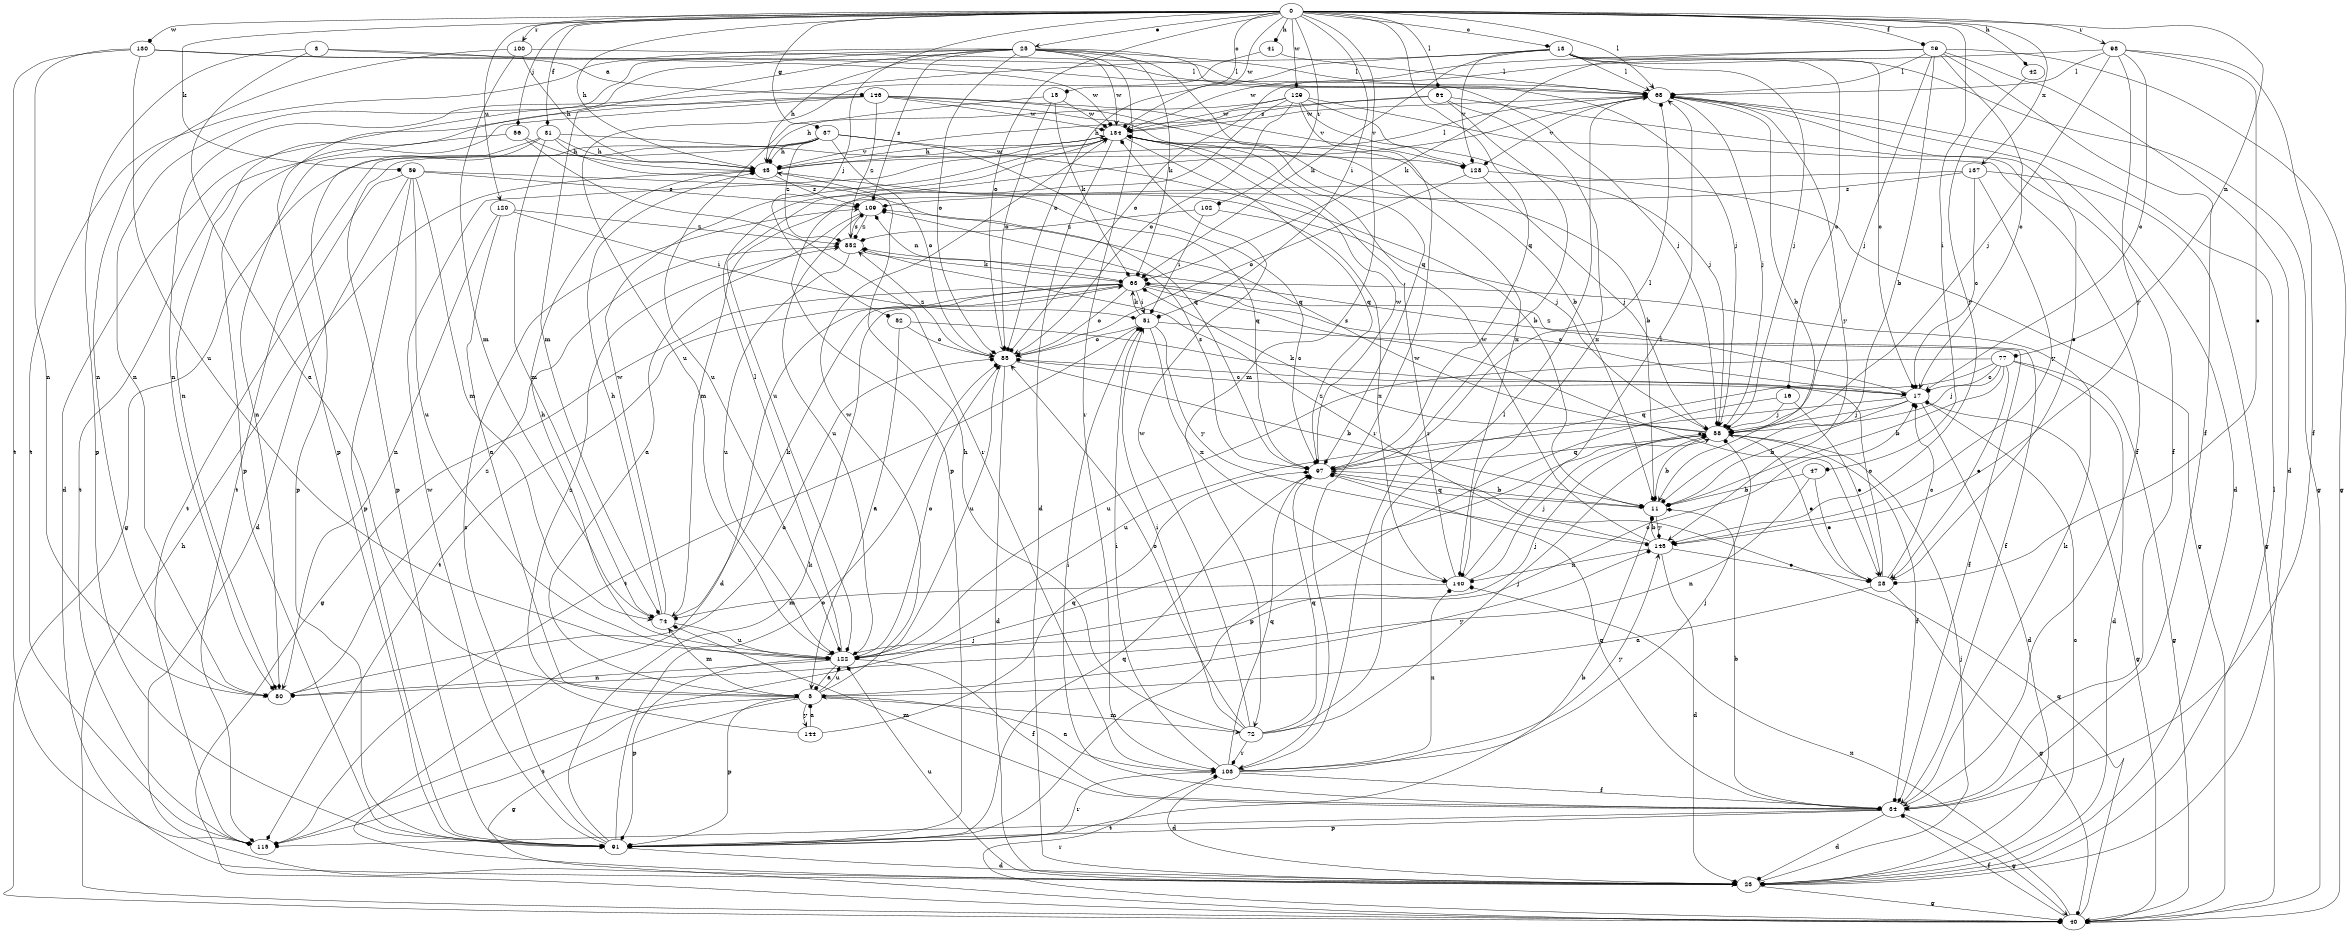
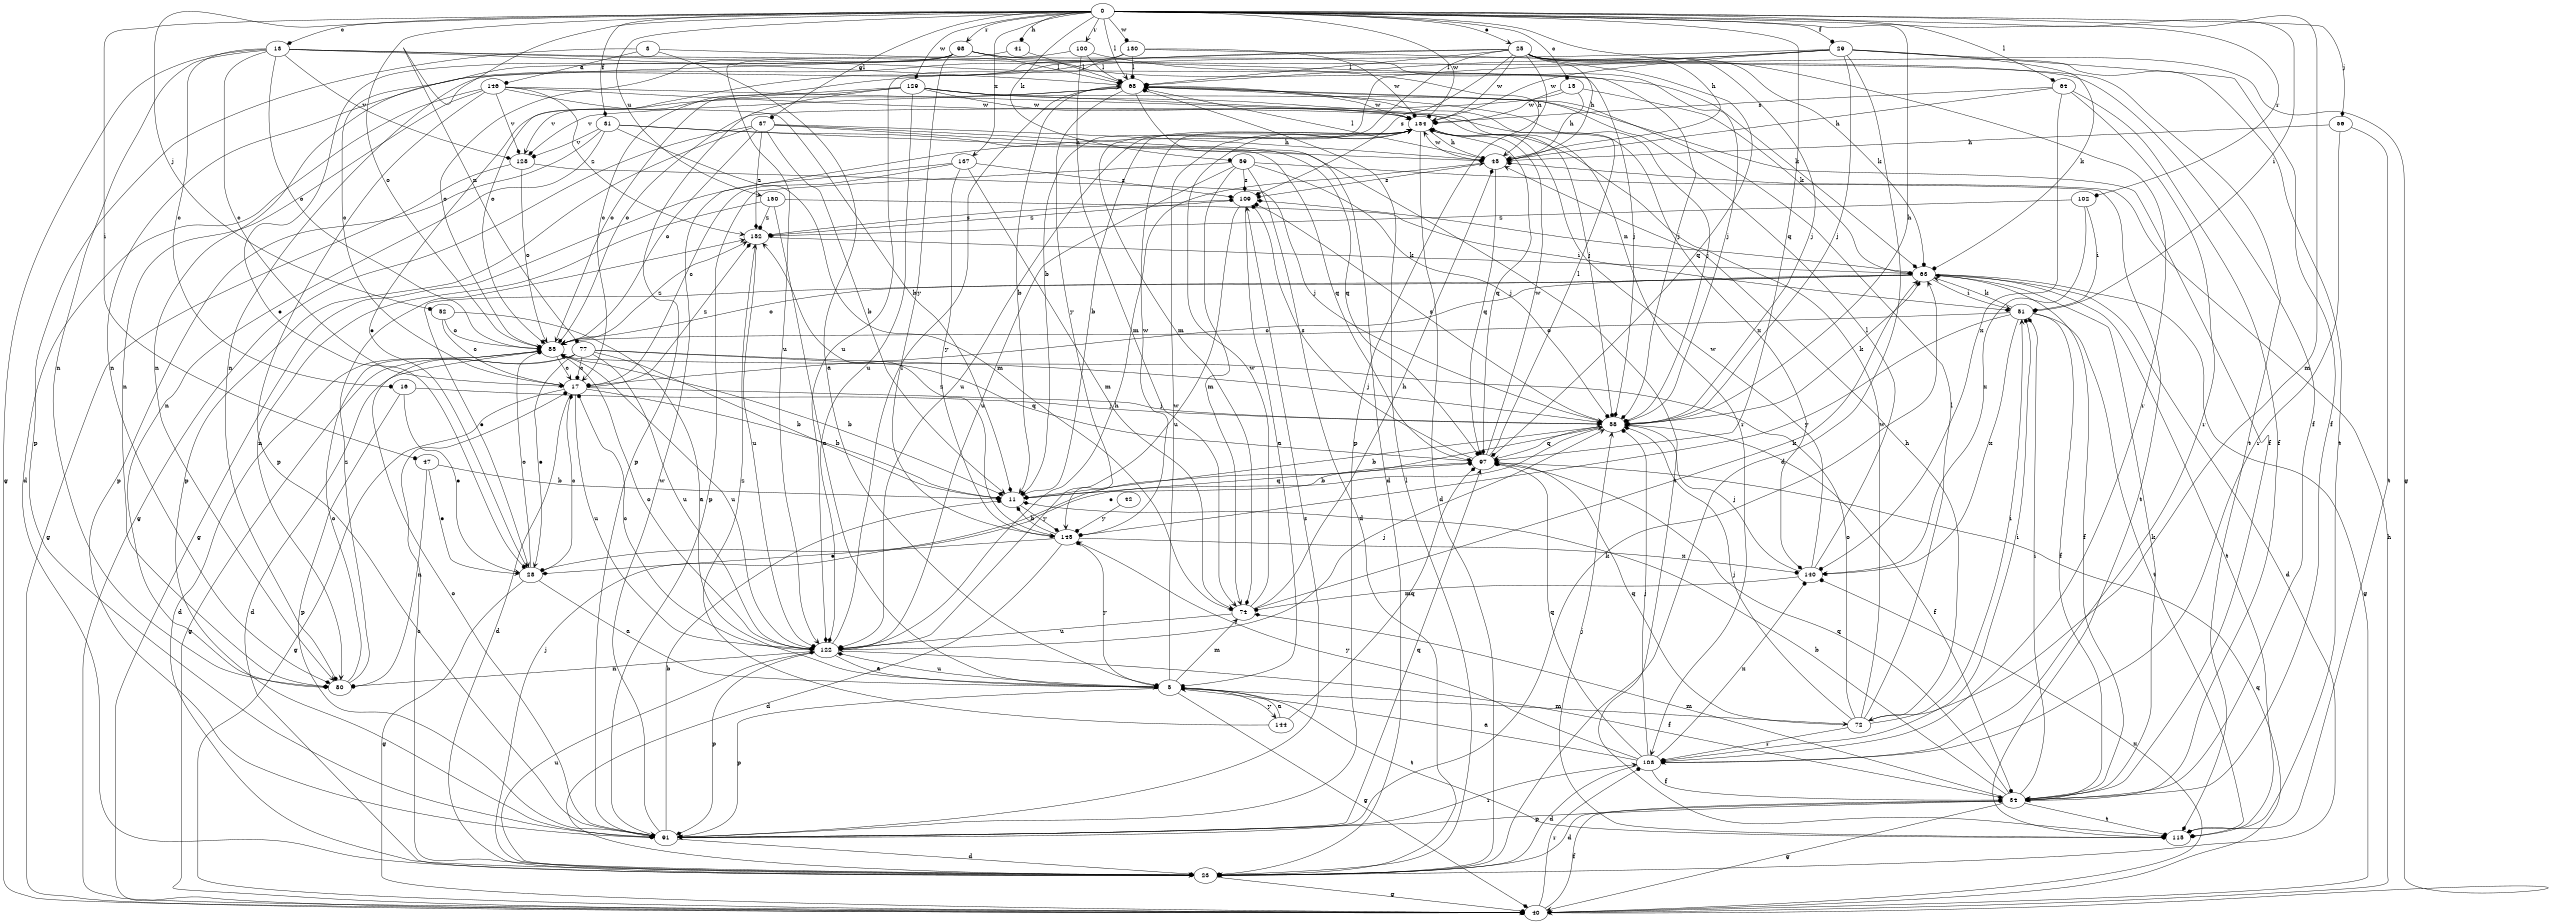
(1669, 15) -> (1818, 26)
(503, 208) -> (773, 199)
(851, 246) -> (756, 237)
